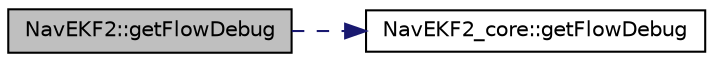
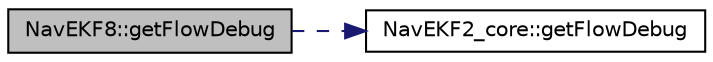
(150, 31) -> (150, 31)
